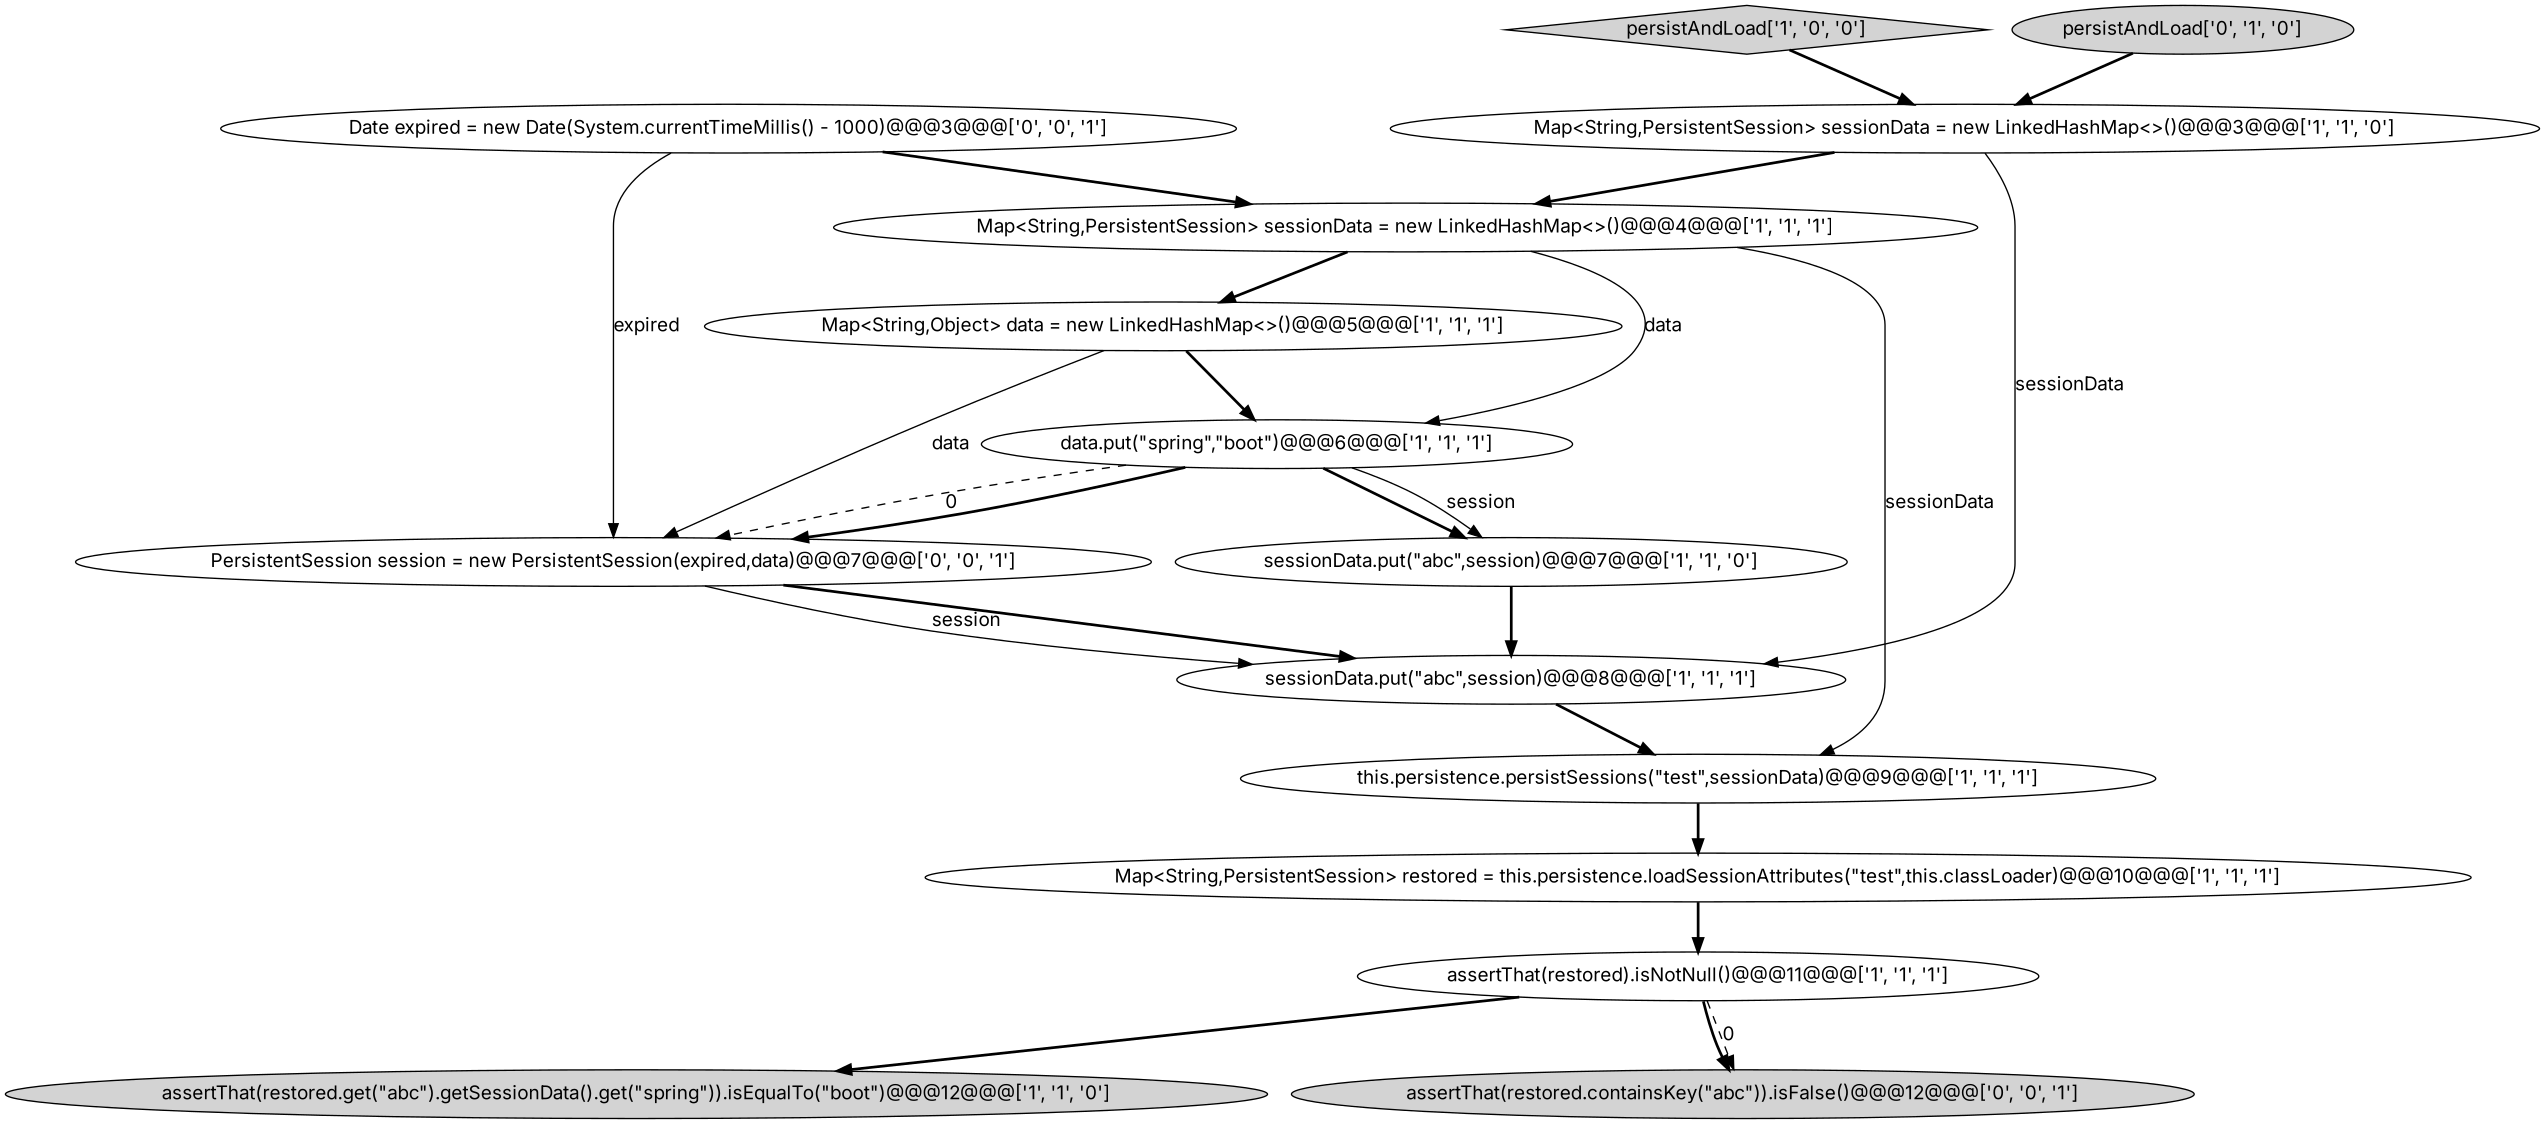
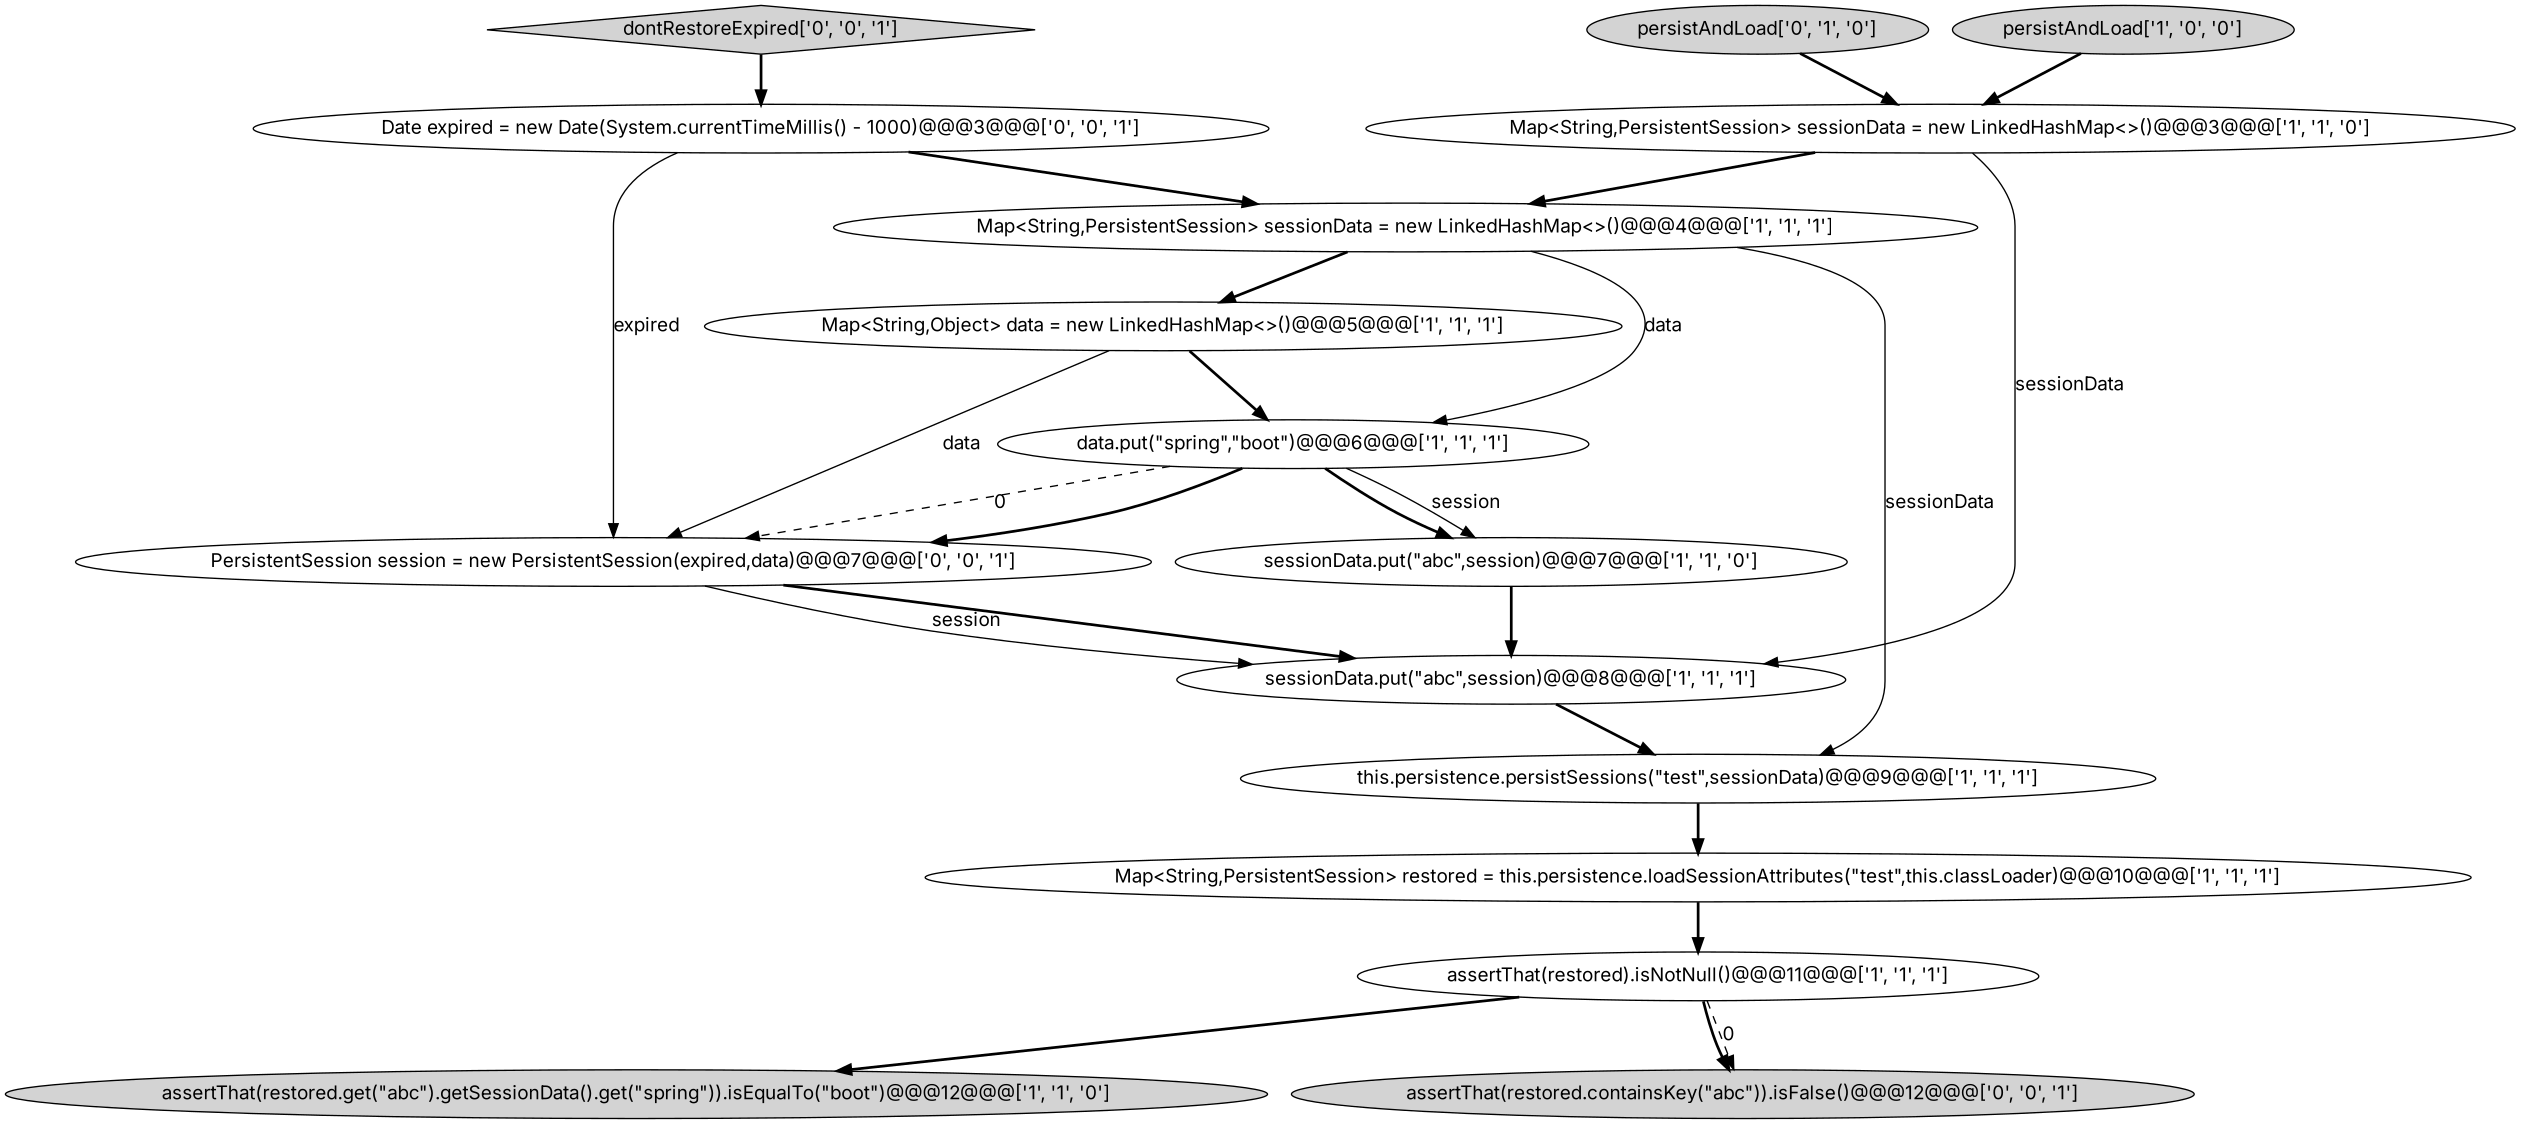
none -> (761, 30)
(1747, 30) -> (2123, 30)
